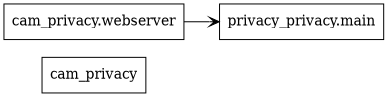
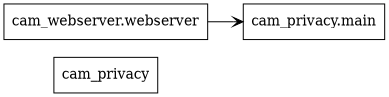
(94, 22) -> (106, 22)
(302, 22) -> (314, 22)
